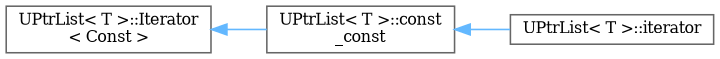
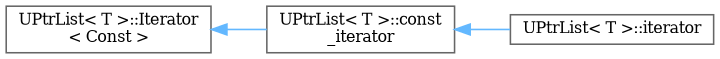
(361, 29) -> (361, 29)
